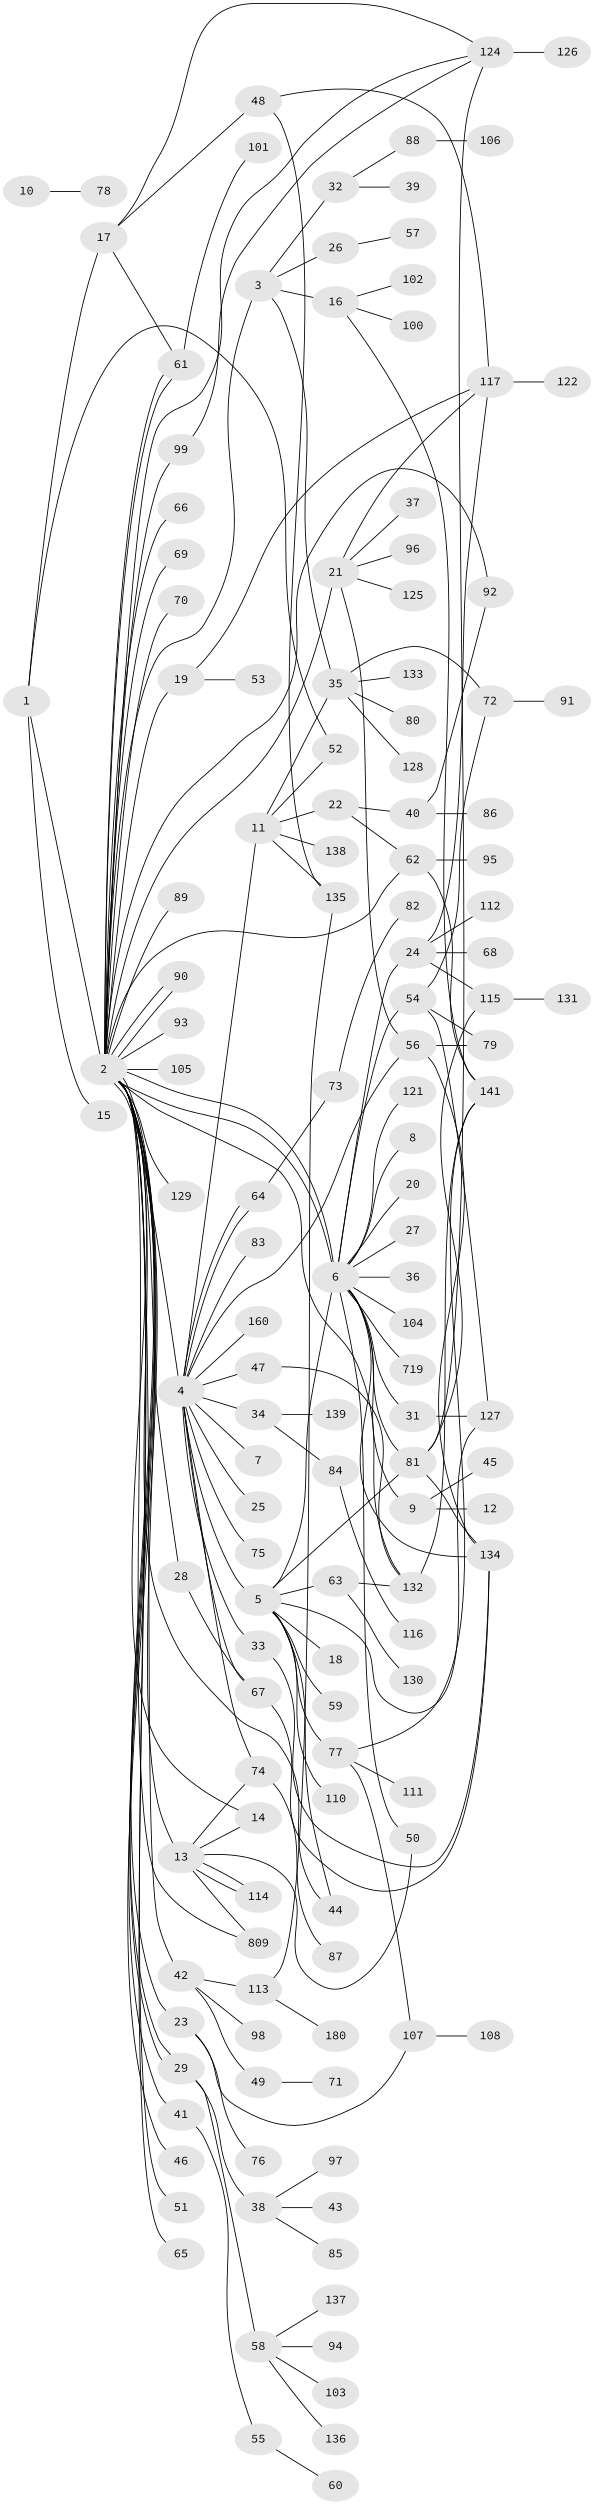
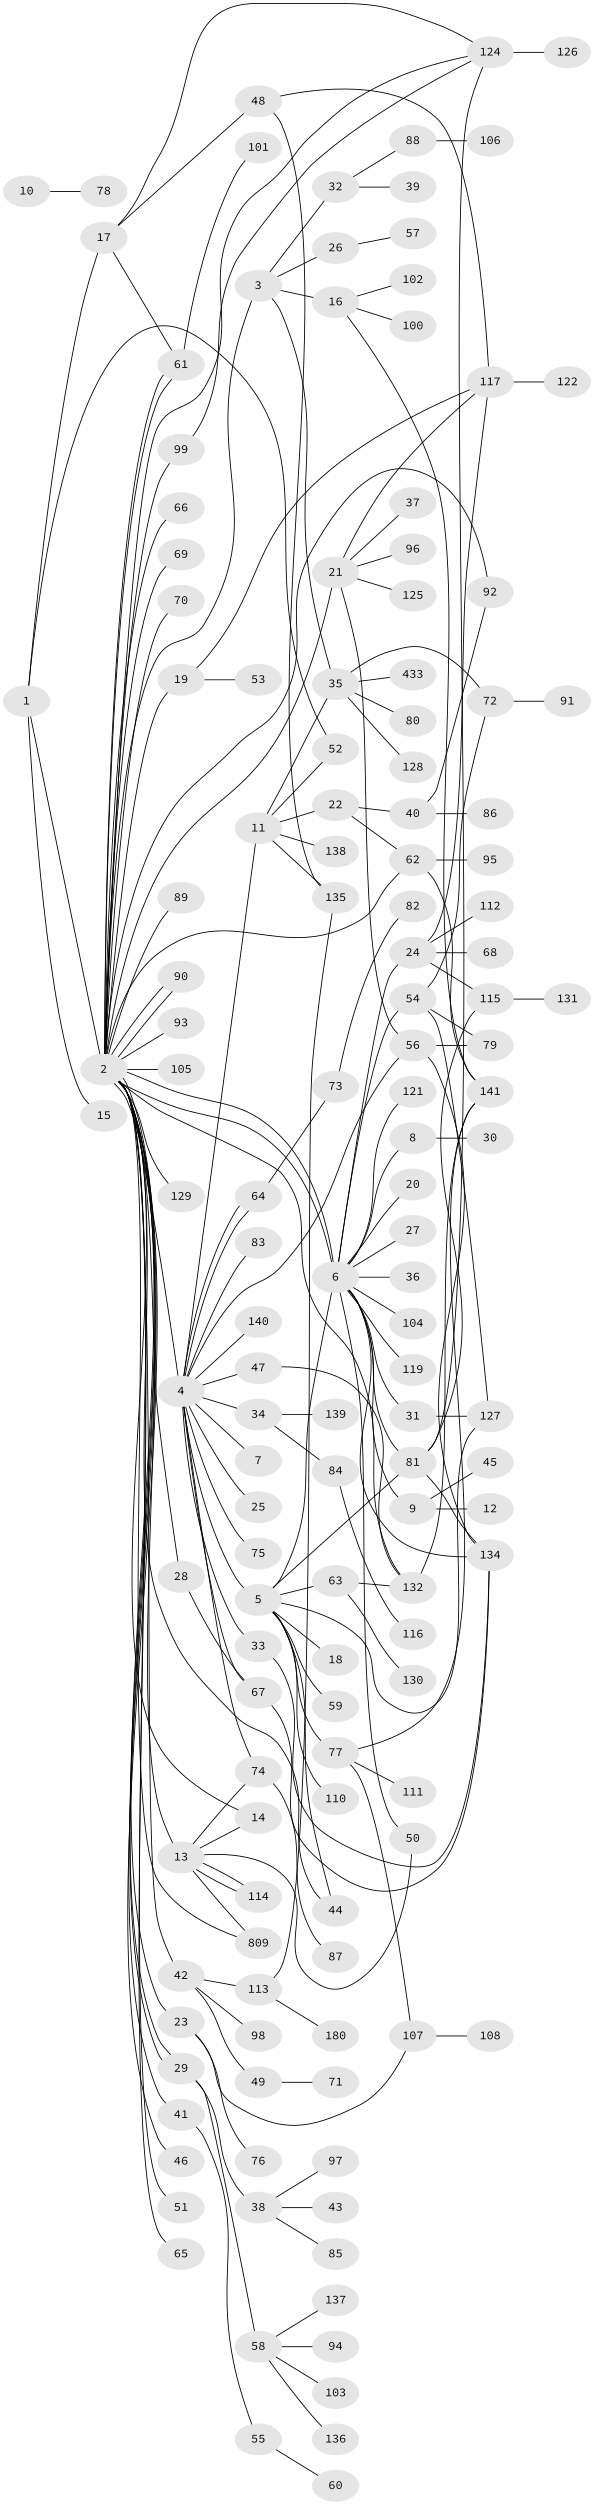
(413, 675) -> (413, 675)
none -> (490, 1138)
(258, 1322) -> (258, 1322)
(413, 1370) -> (413, 1370)
